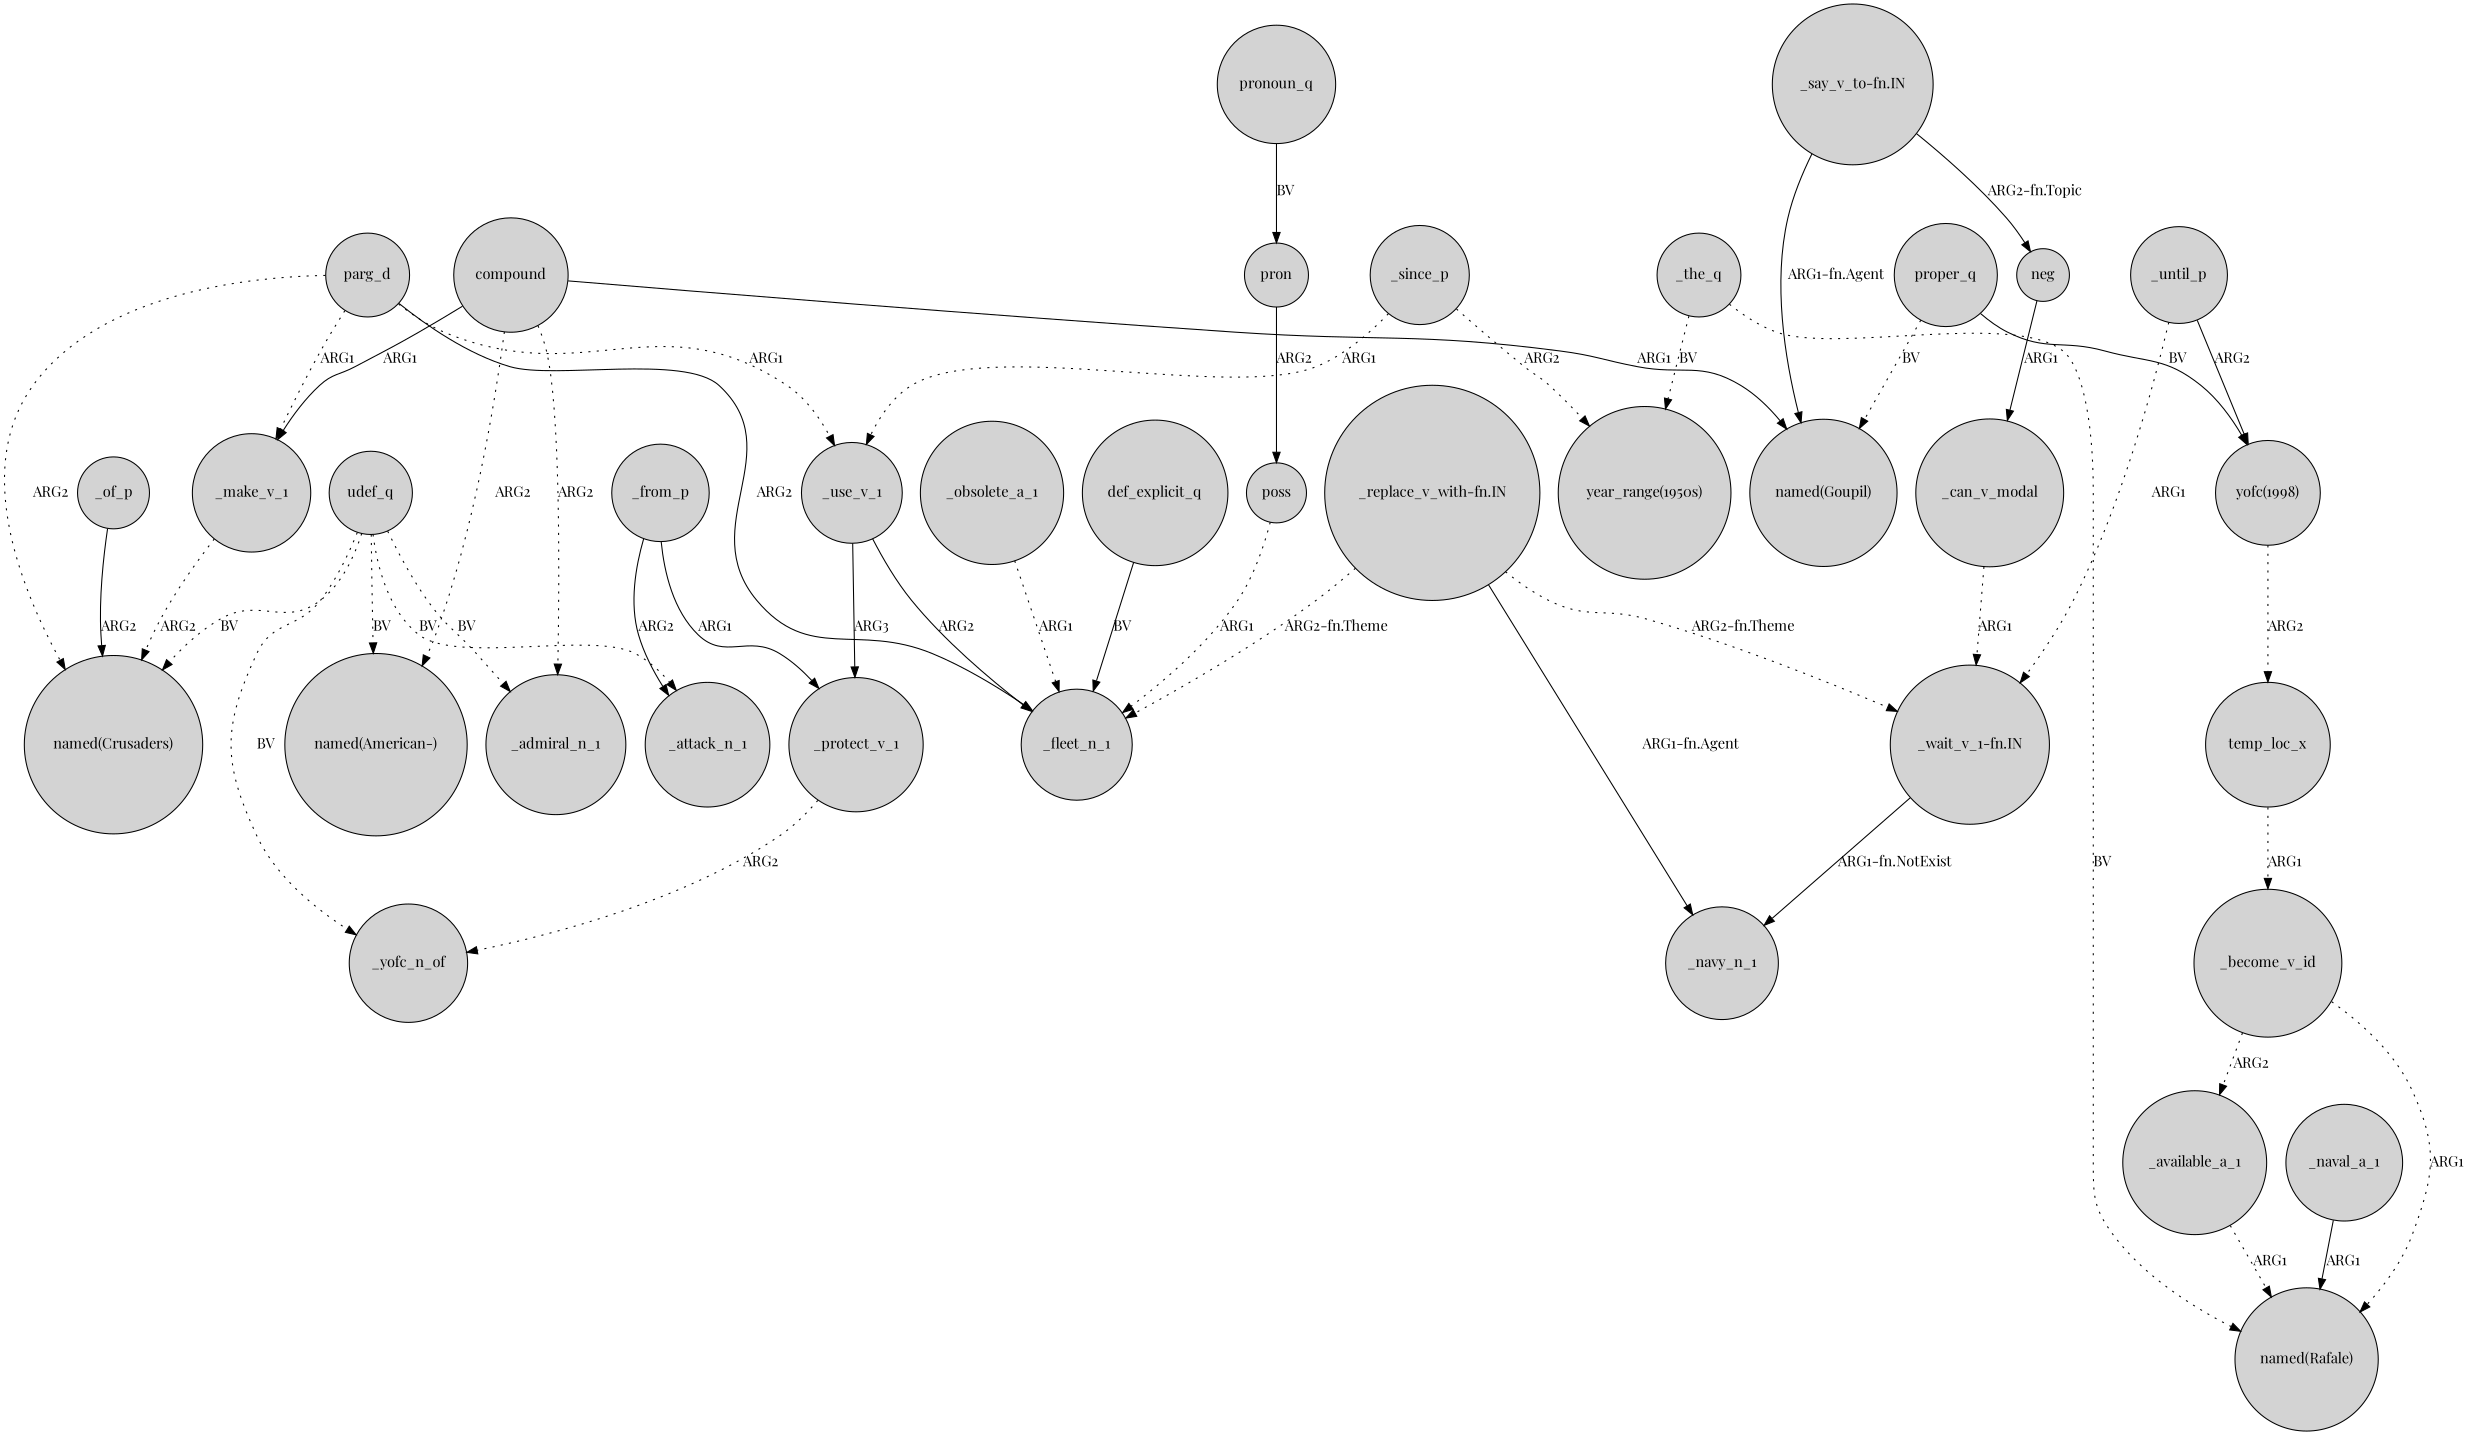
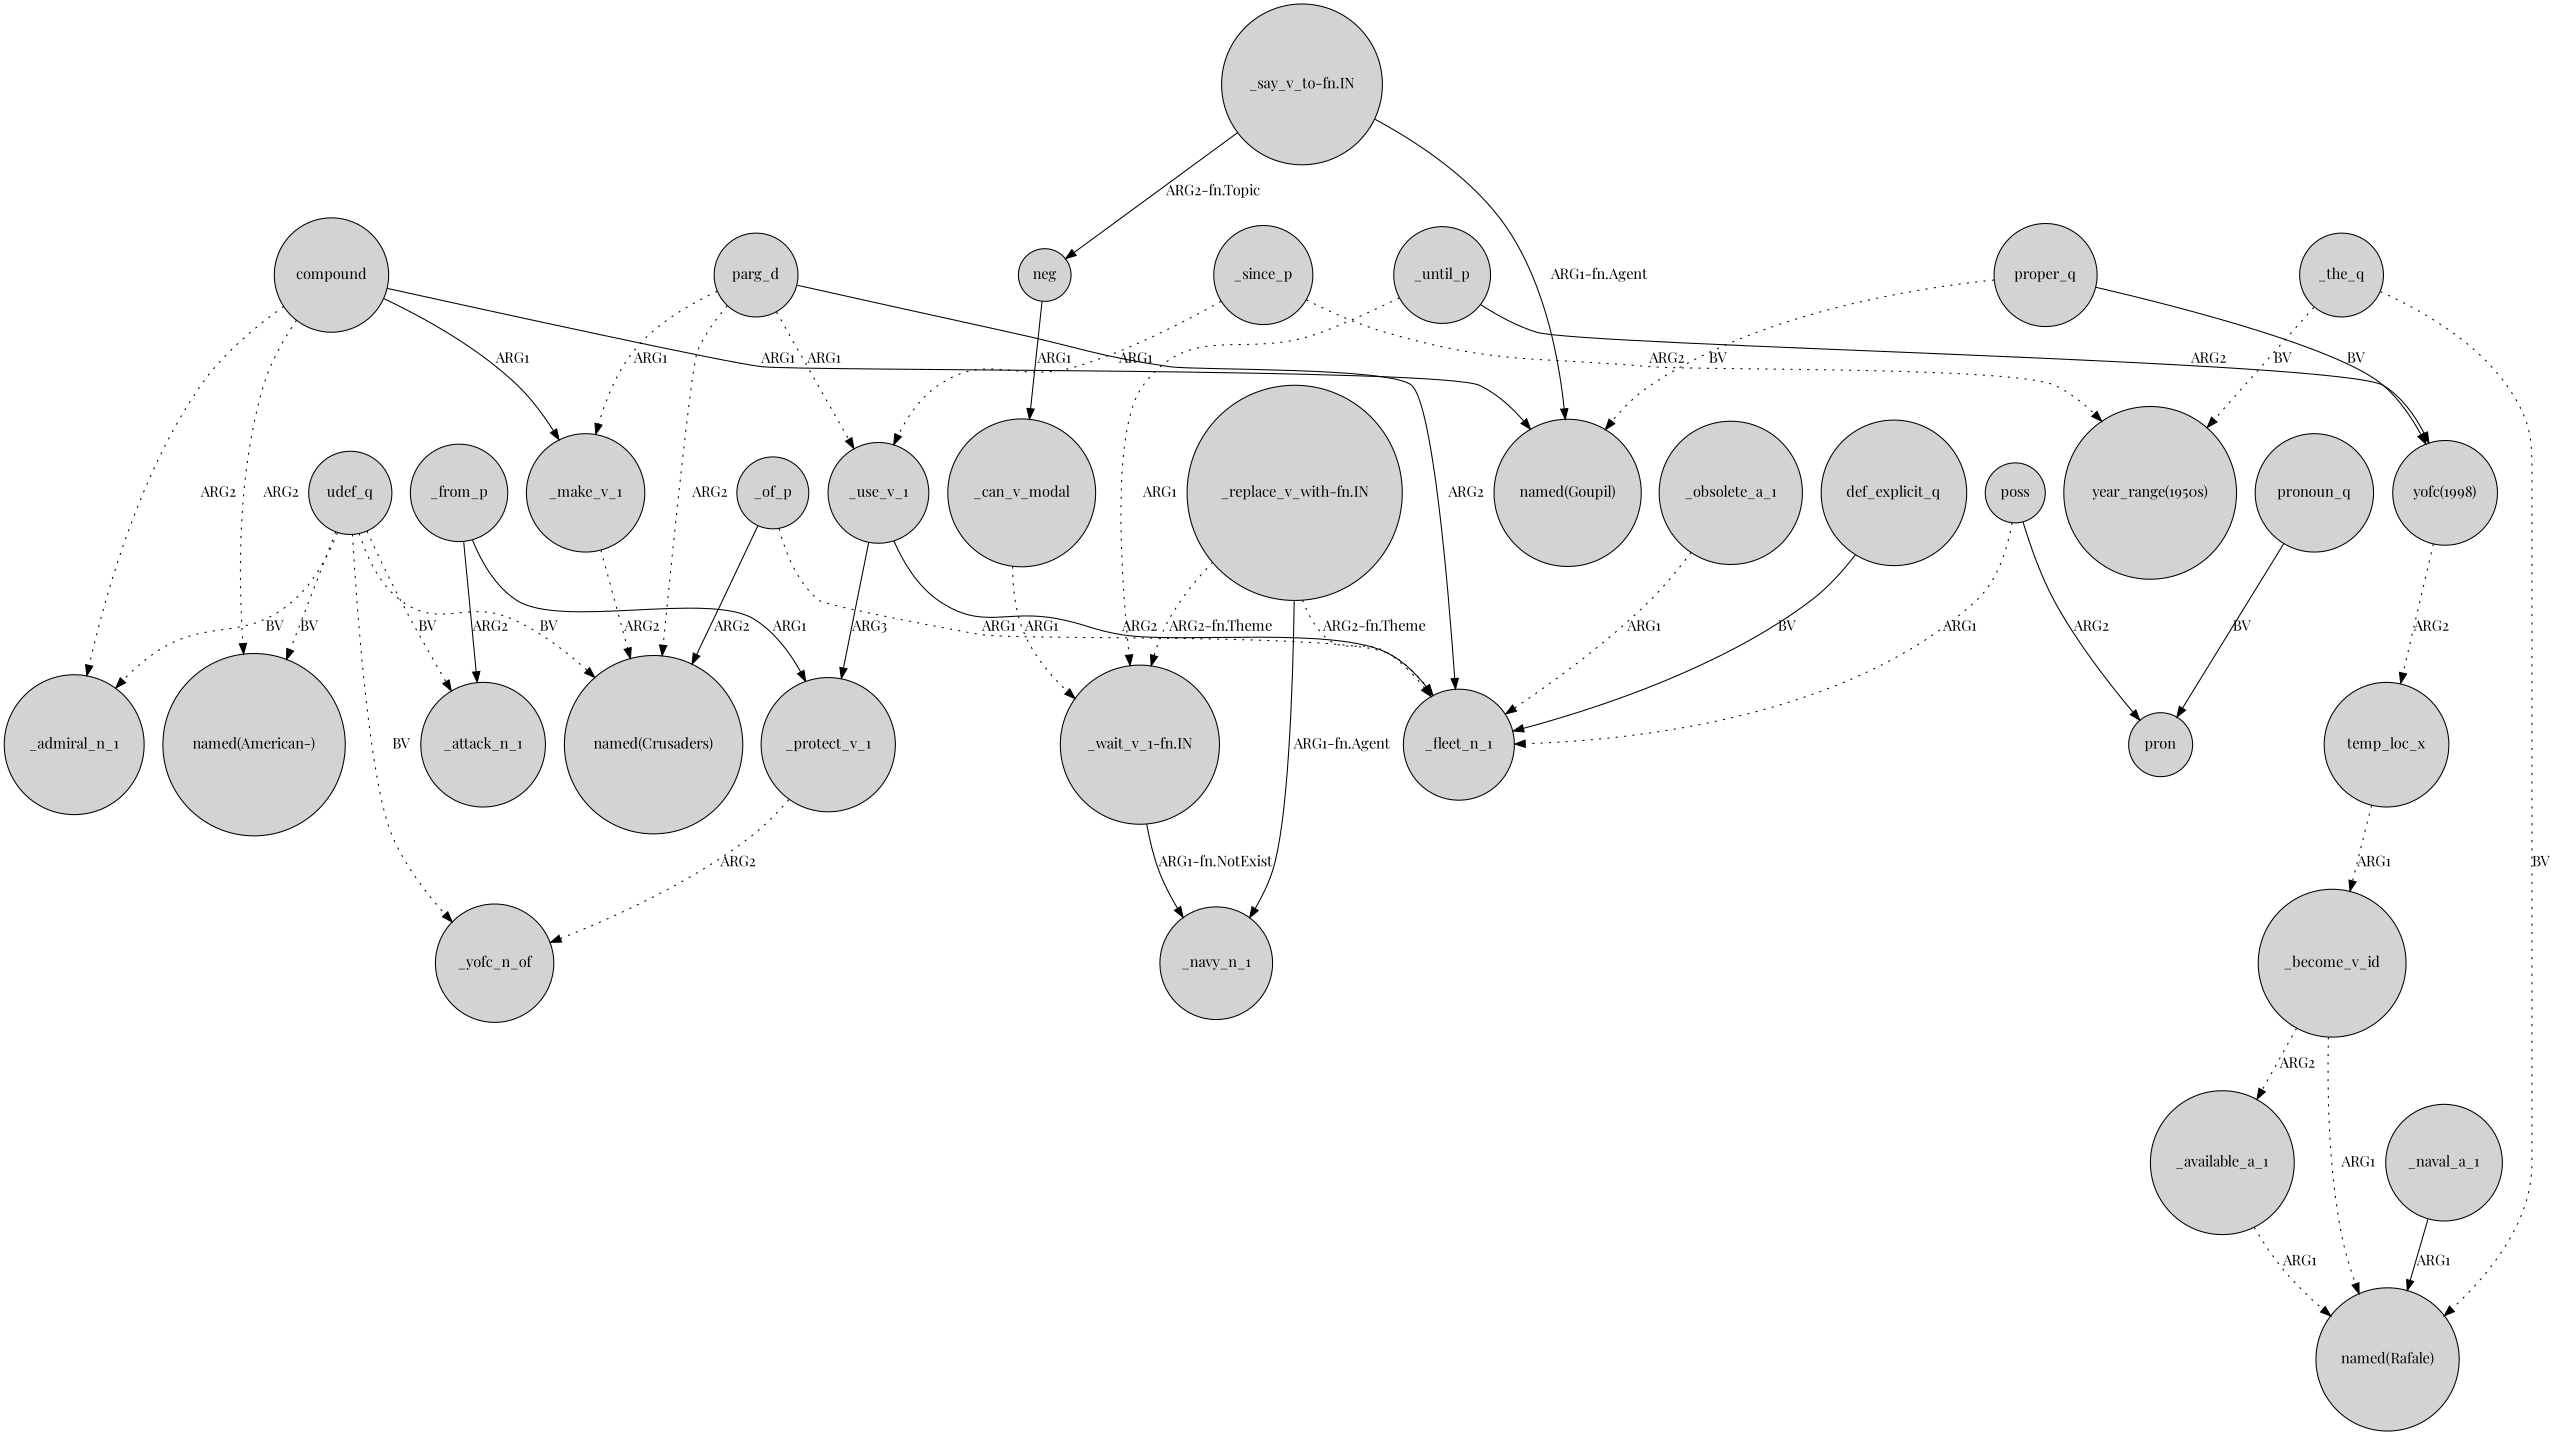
(1276, 383) -> (2067, 623)
none -> (1086, 637)
